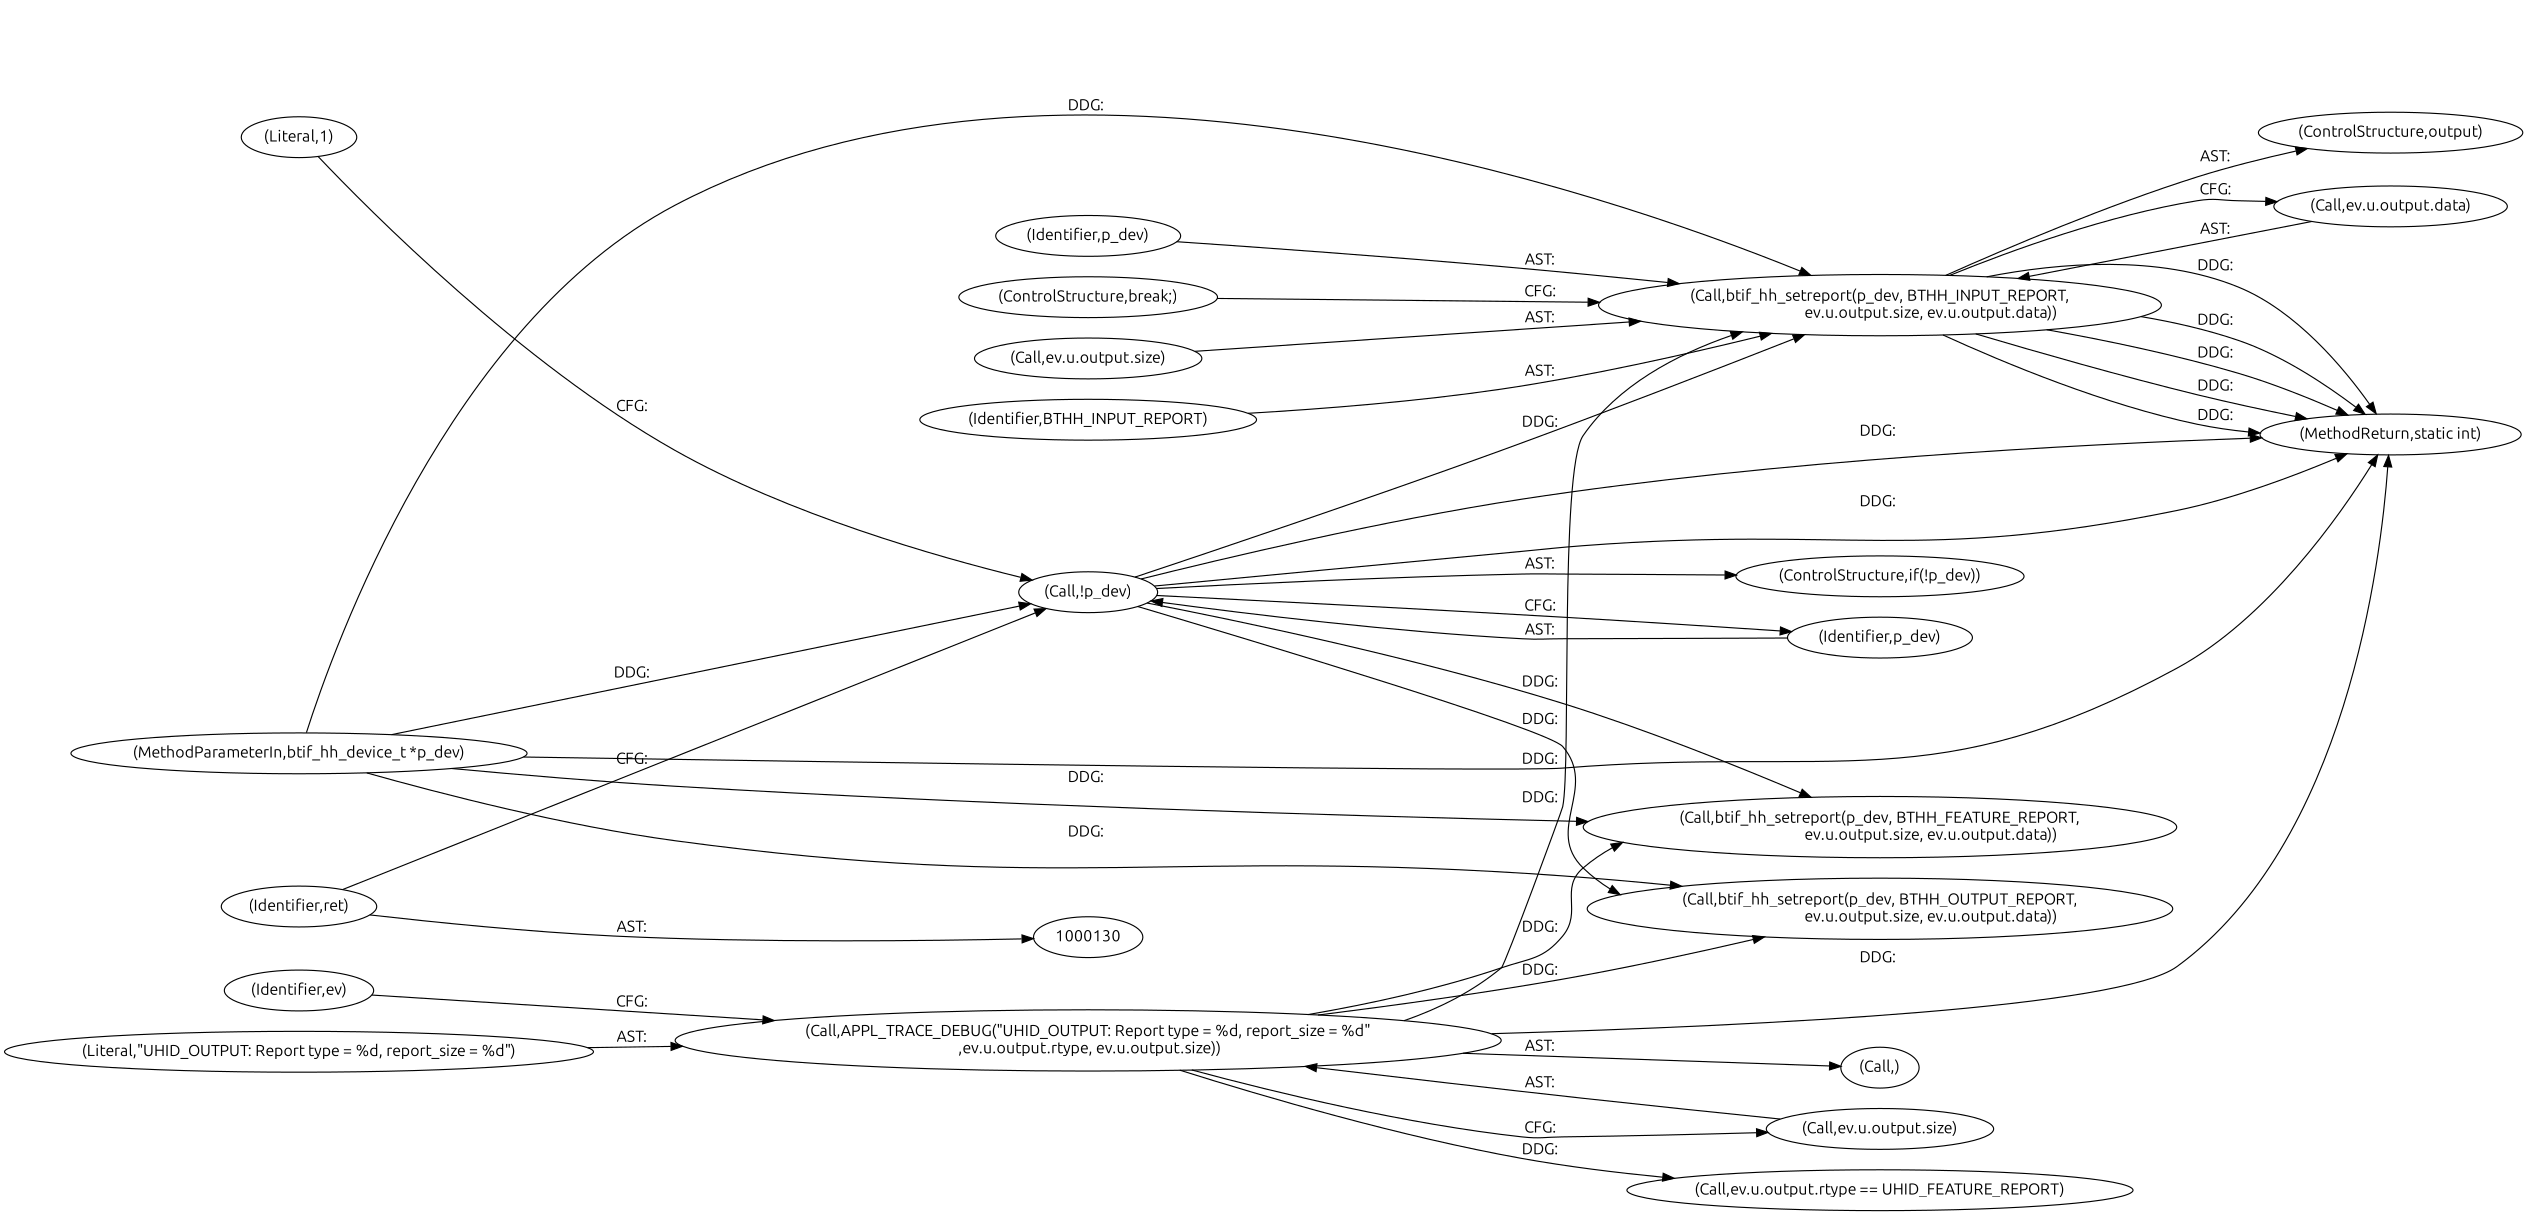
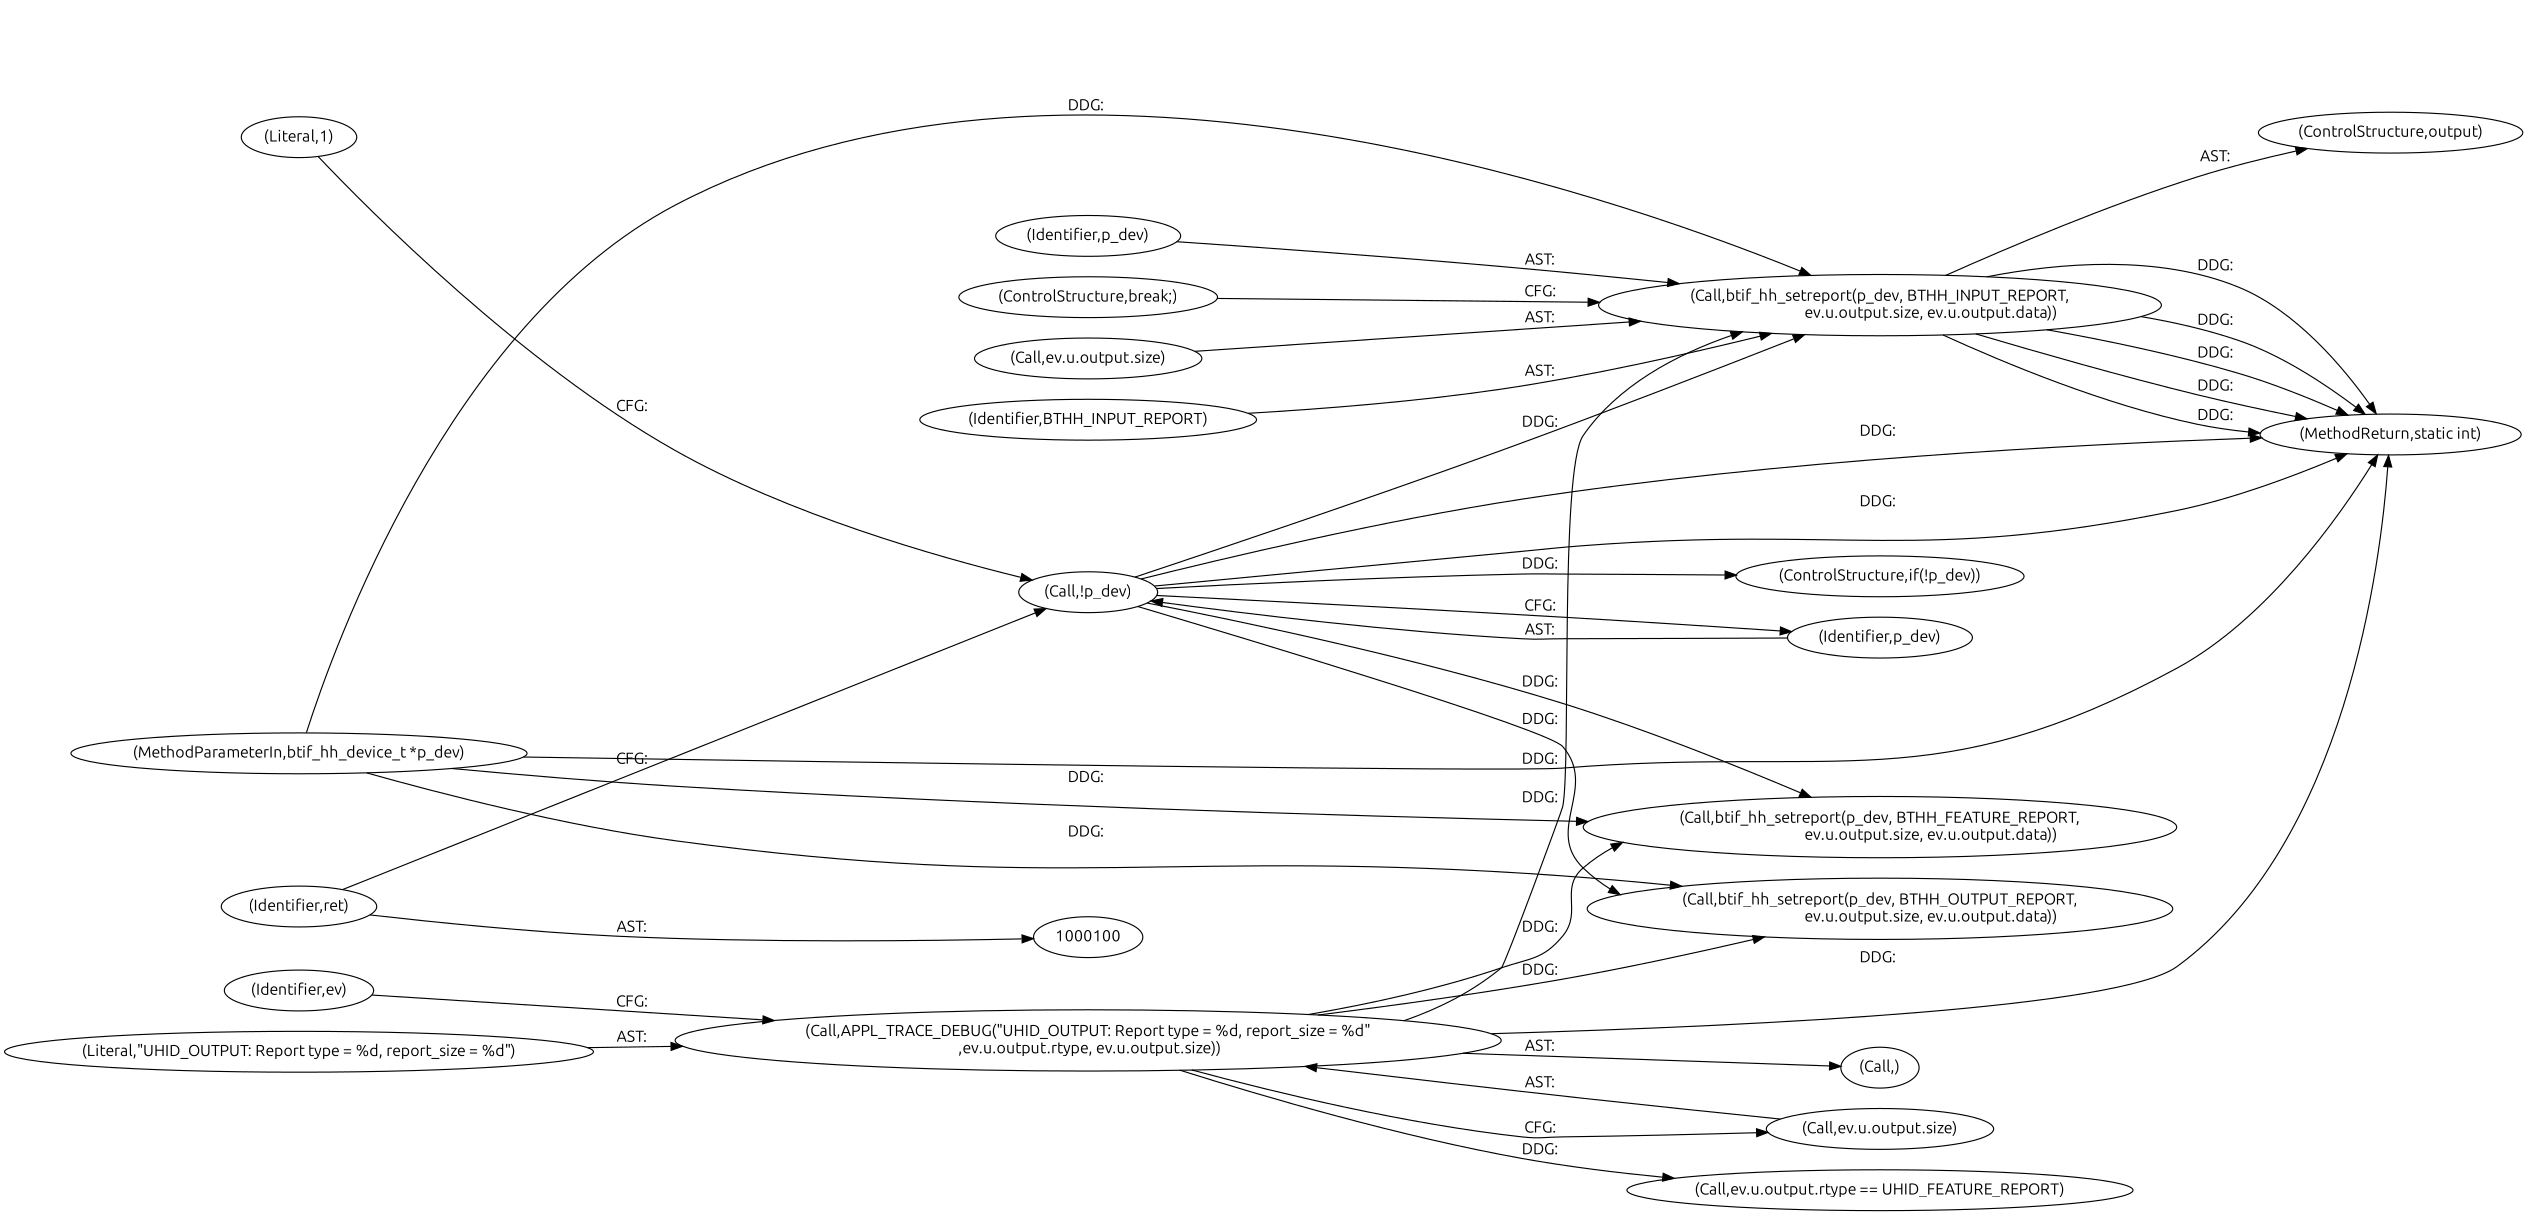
(2391, 206) -> none
(1542, 564) -> (1542, 564)
(705, 670) -> none
(1088, 937) -> (1088, 937)
